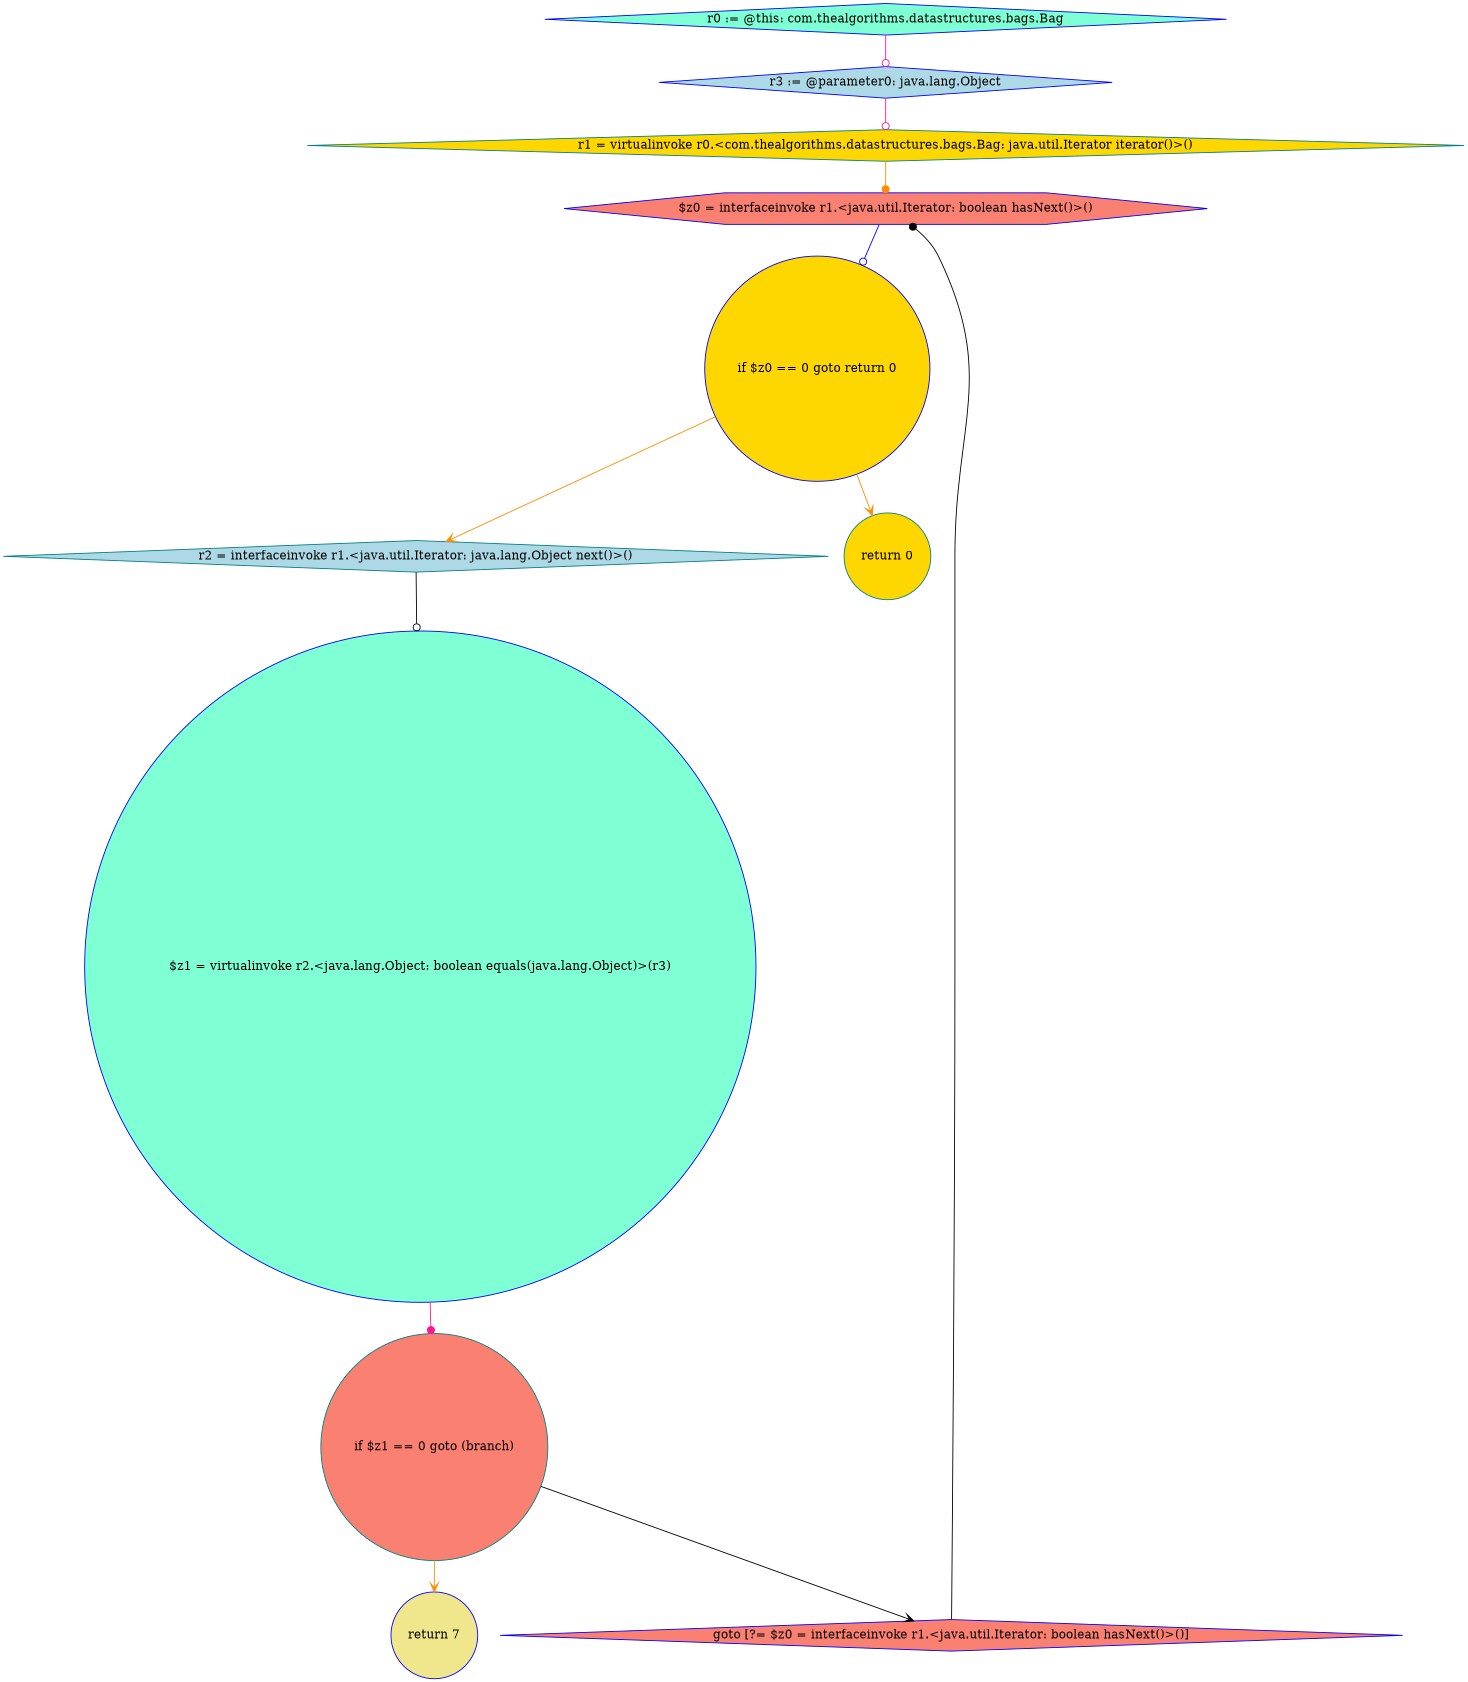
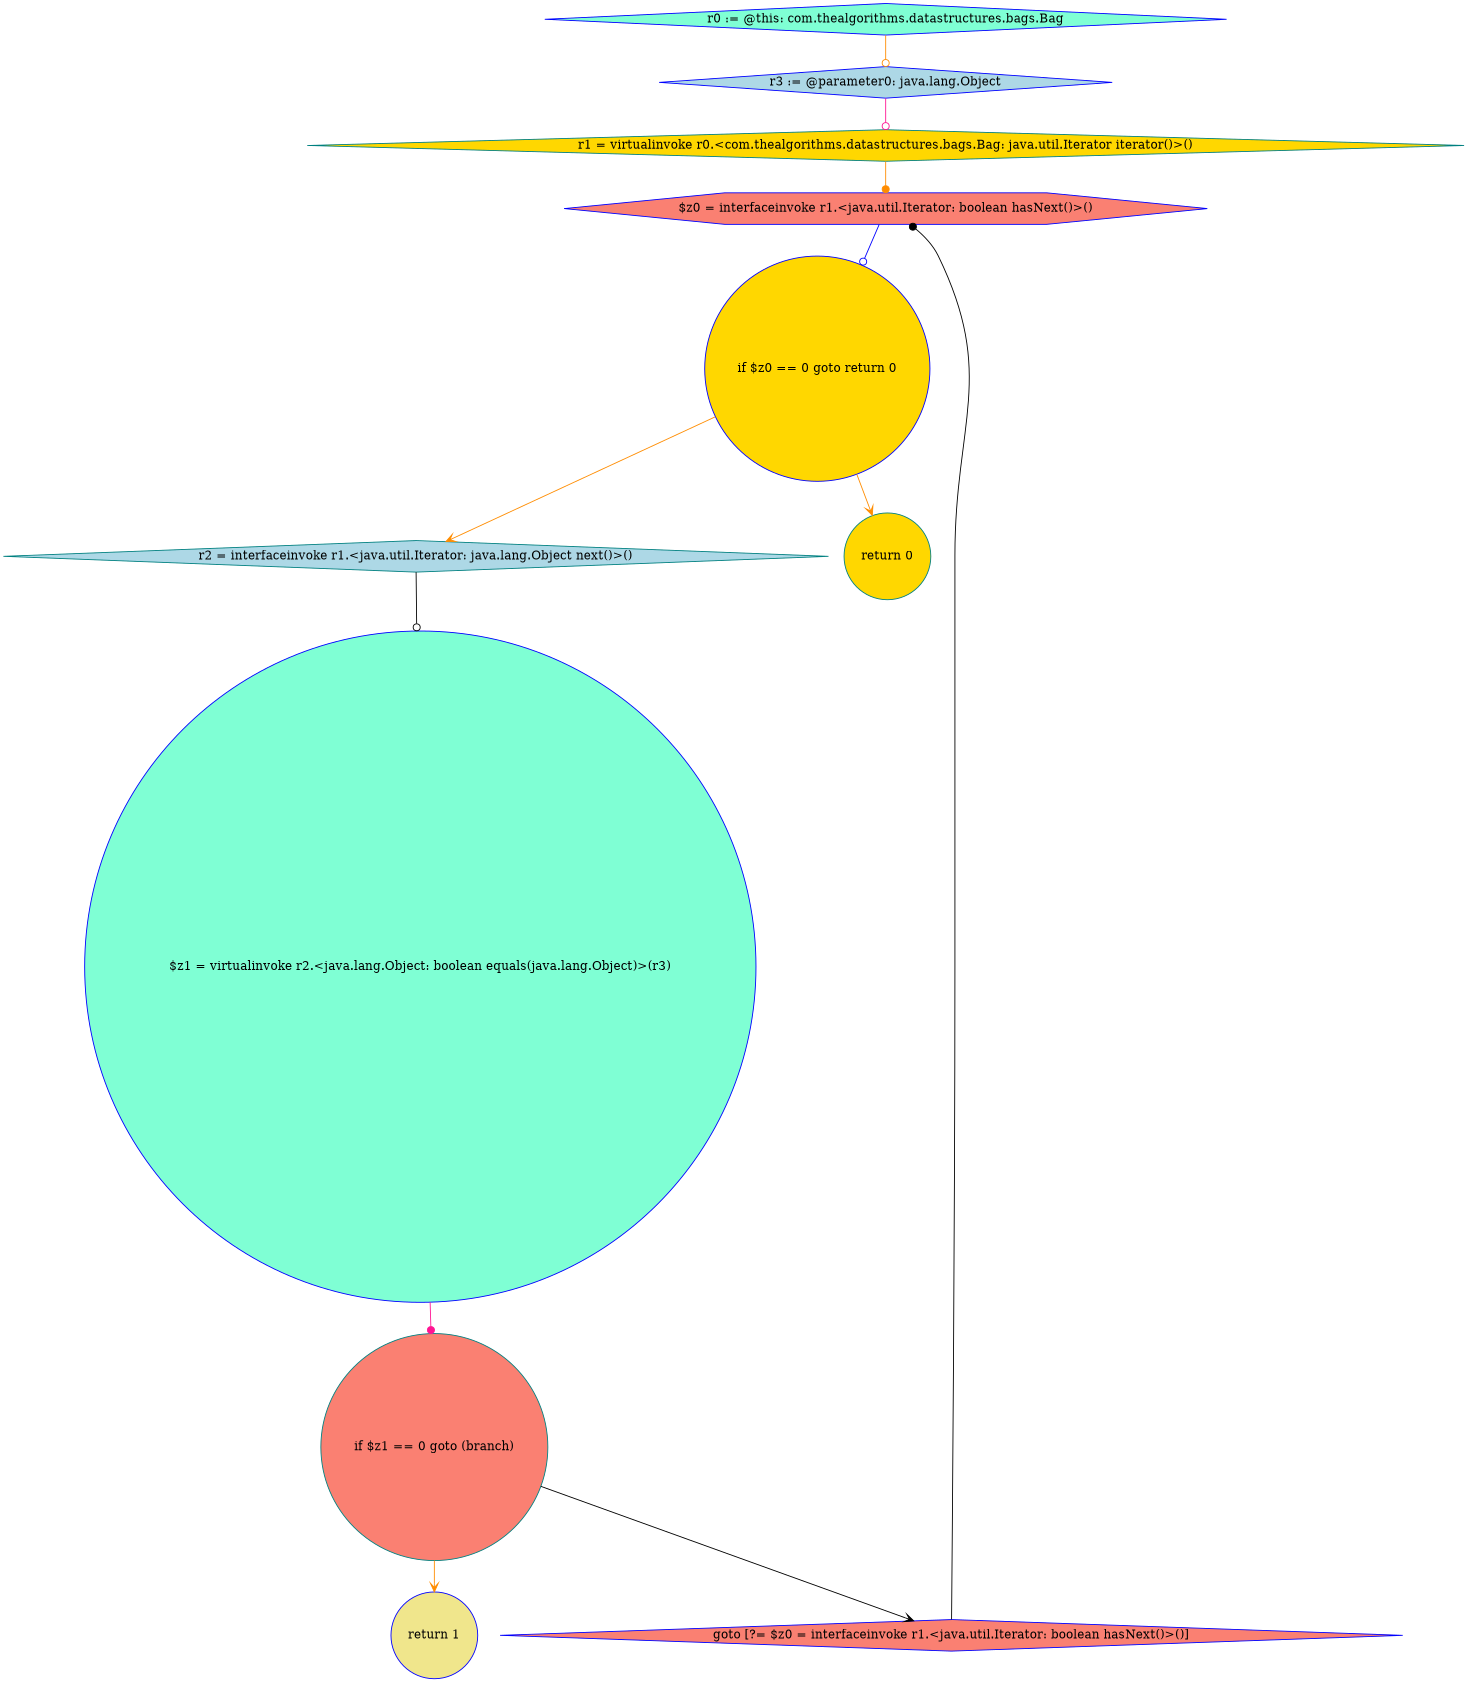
(886, 47) -> (886, 47)
(434, 1635) -> (434, 1635)
